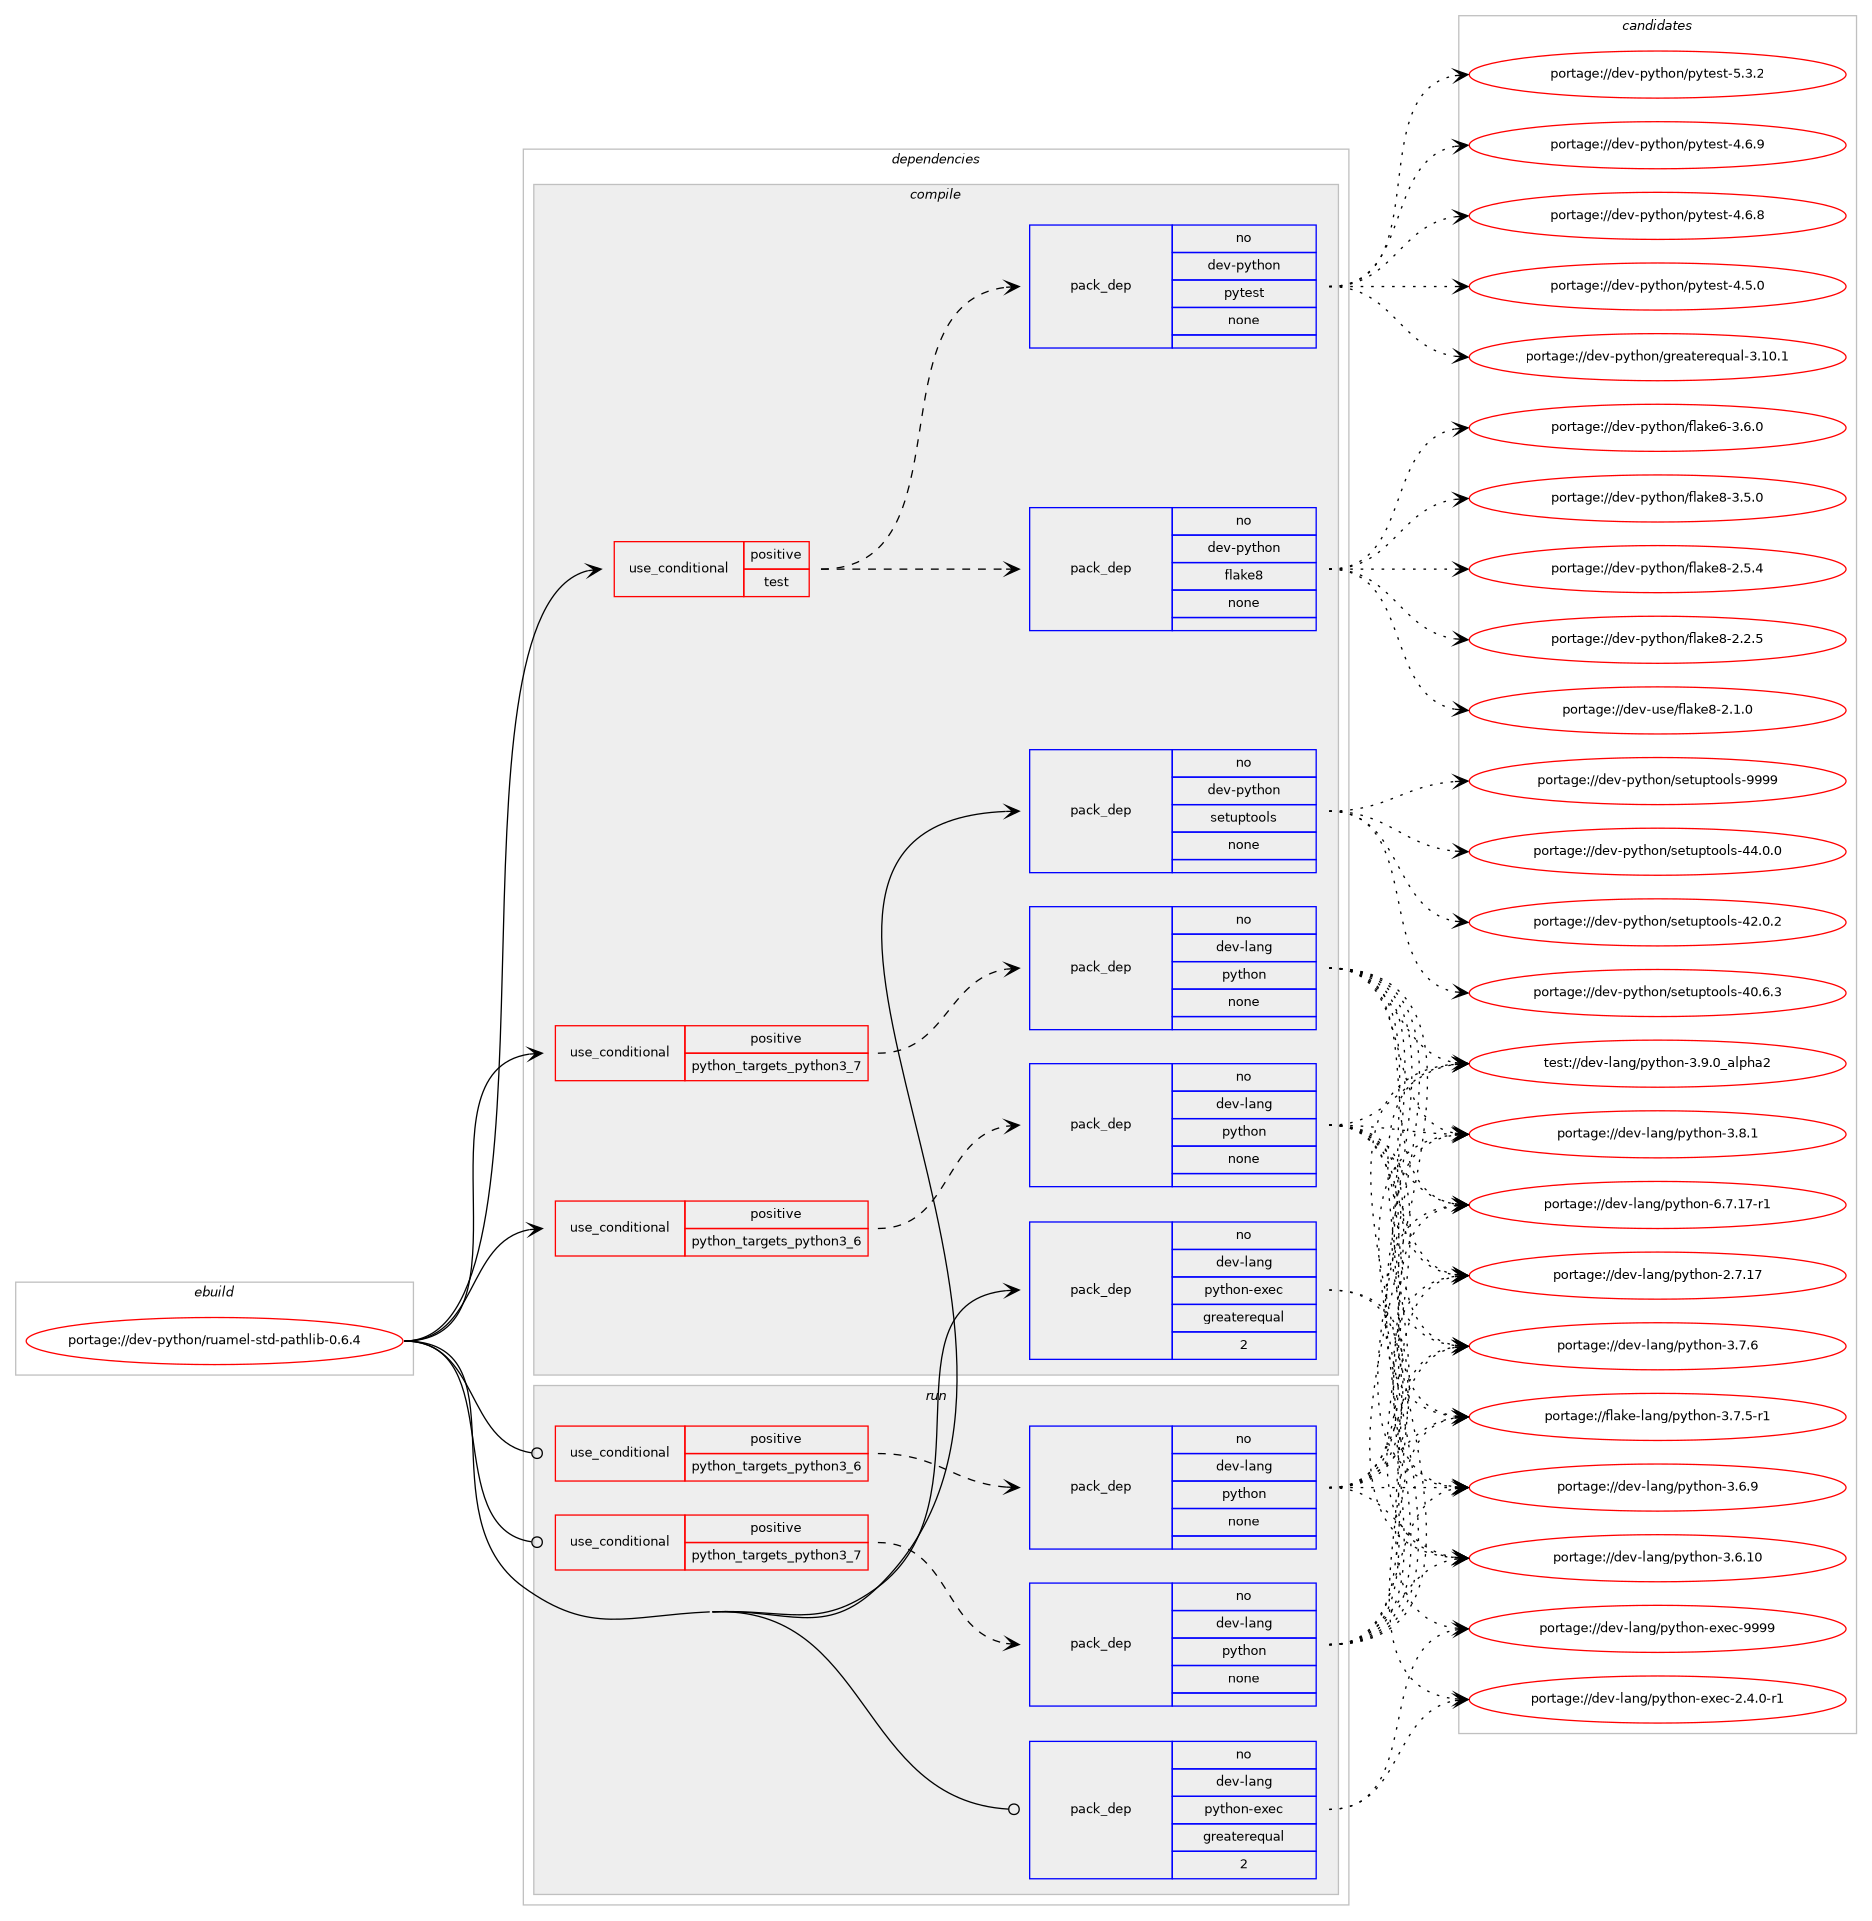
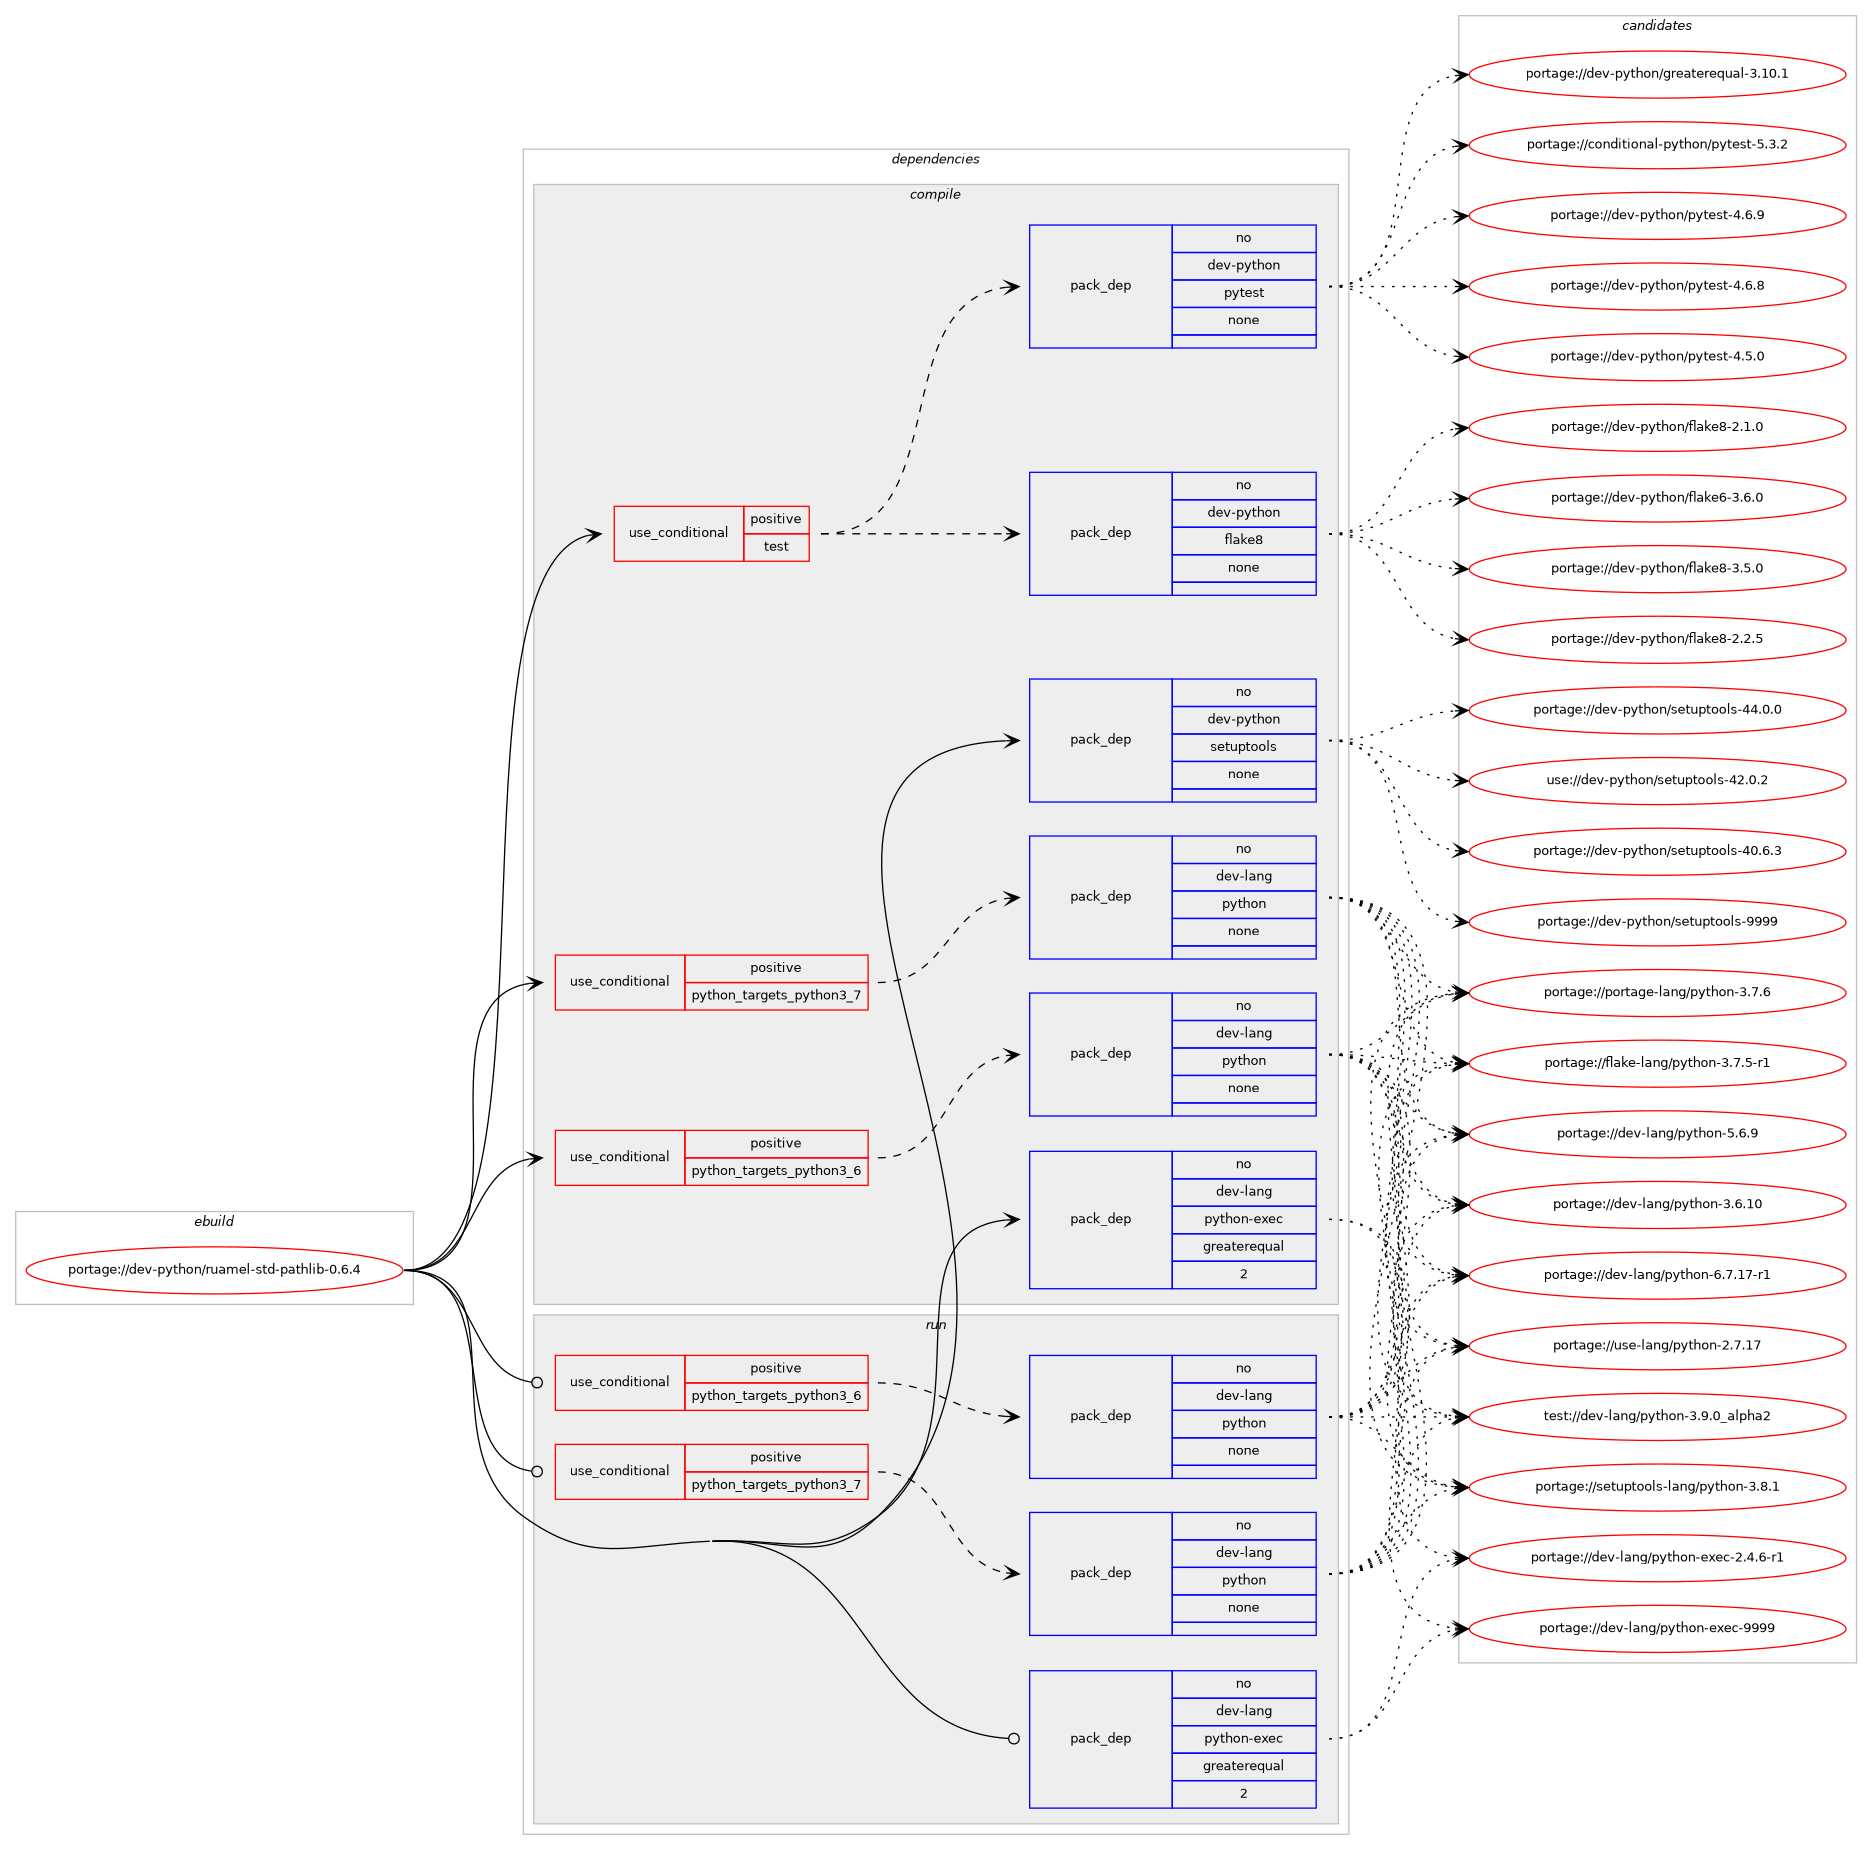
(1658, 75) -> (1658, 145)
(1658, 569) -> none
(1658, 710) -> (1658, 428)
(1658, 922) -> (1658, 781)
(1658, 1134) -> (1658, 1488)
(1658, 1276) -> (1658, 1346)
(1658, 1346) -> (1658, 993)
(1658, 1488) -> (1658, 1134)
(1658, 1700) -> (1658, 1558)
